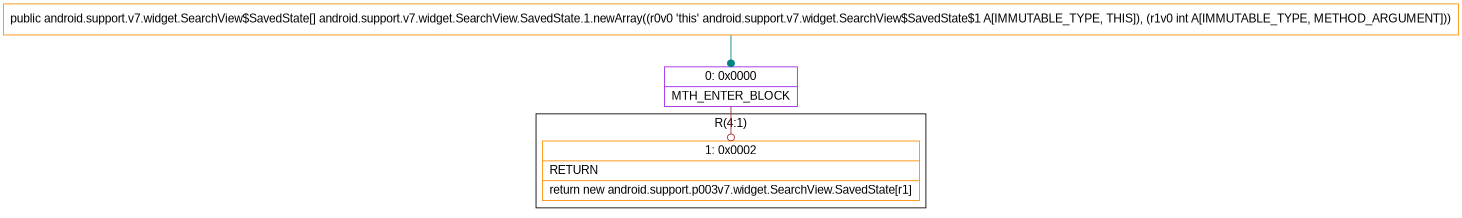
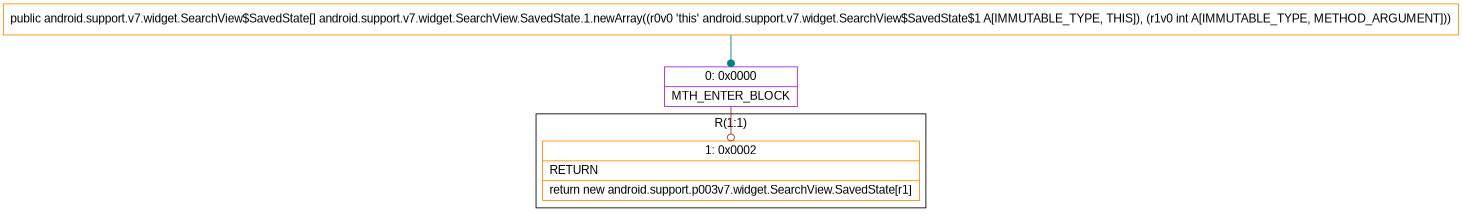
(731, 124) -> (731, 124)
